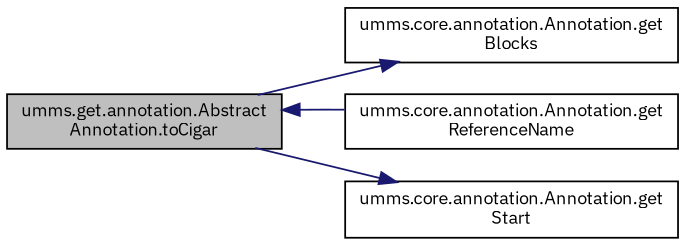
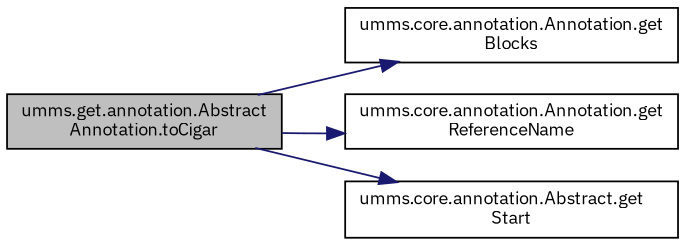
(322, 110) -> (305, 133)
(512, 210) -> (512, 210)
